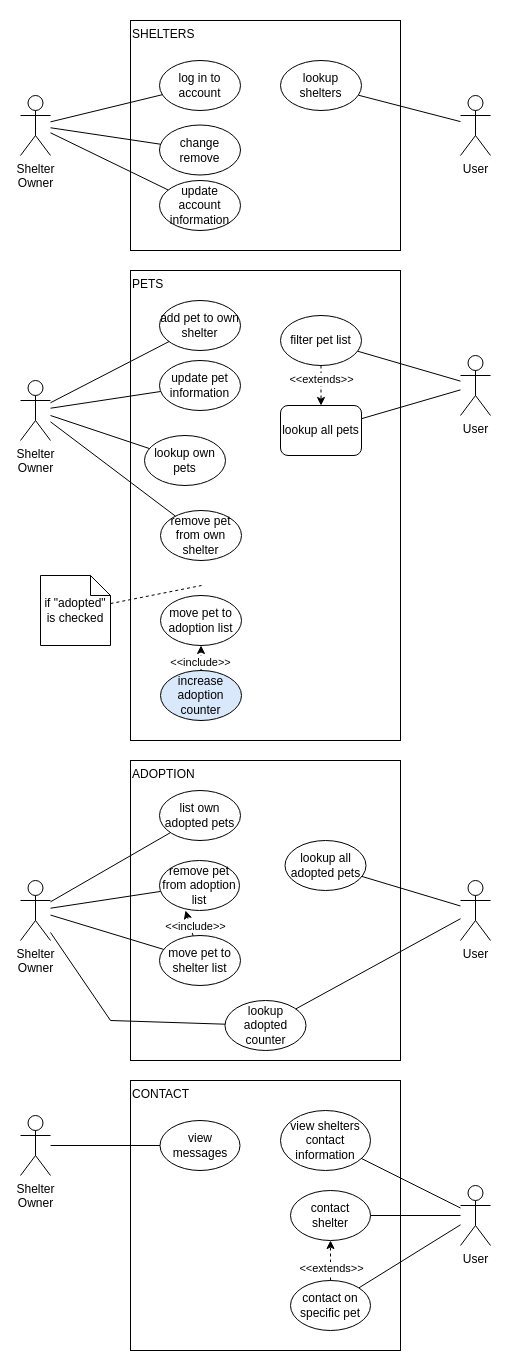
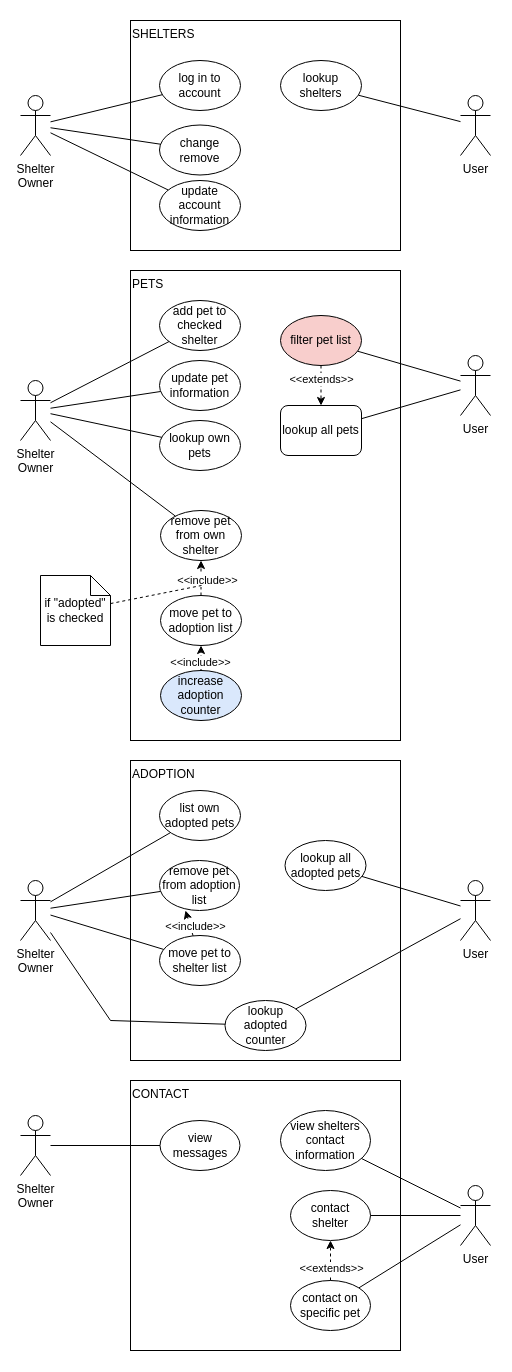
(200, 326) -> (200, 326)
(321, 341) -> (321, 341)
(185, 461) -> (200, 446)
none -> (201, 581)
